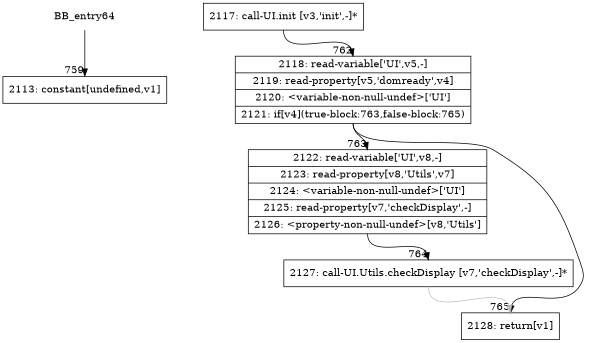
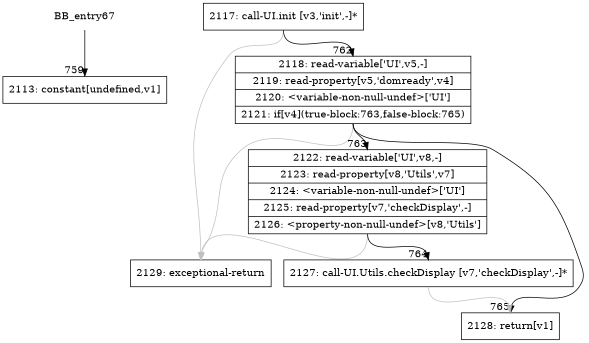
(85, 17) -> (85, 17)
none -> (201, 273)
